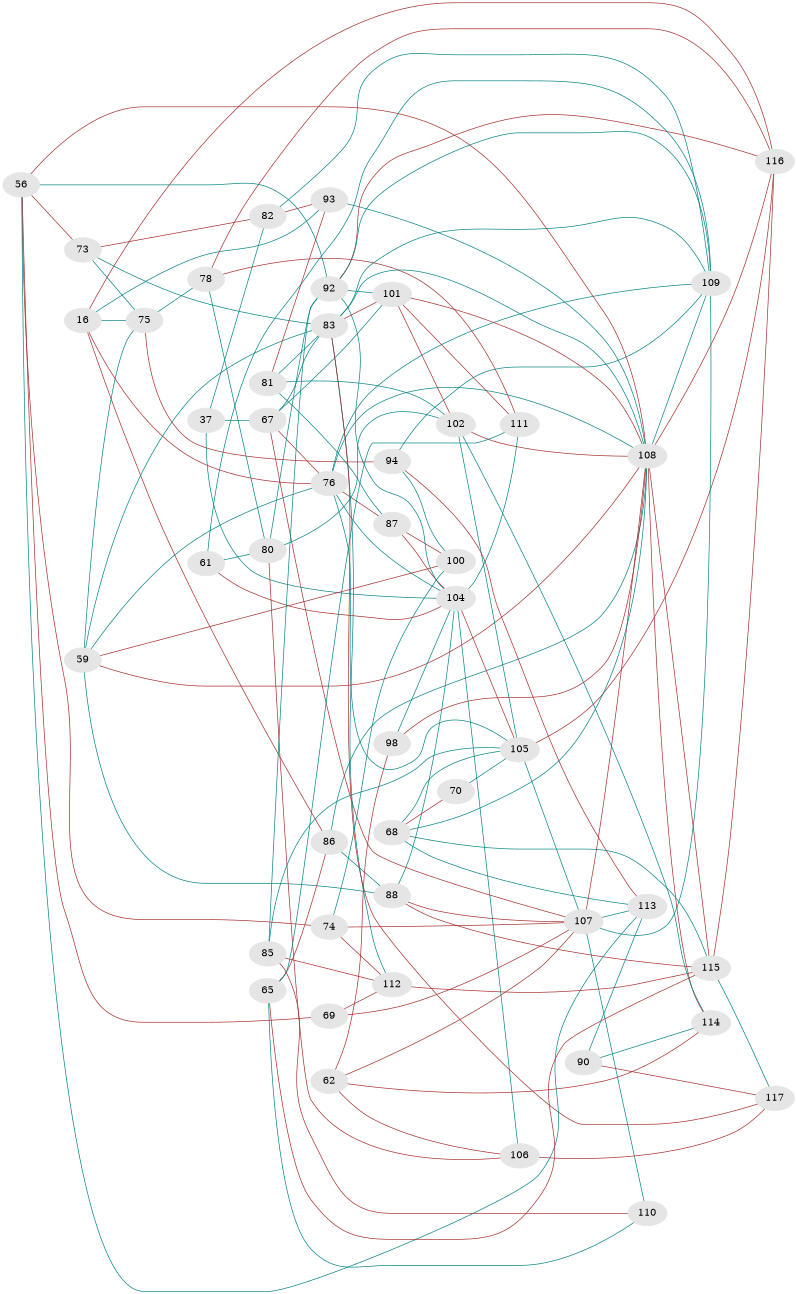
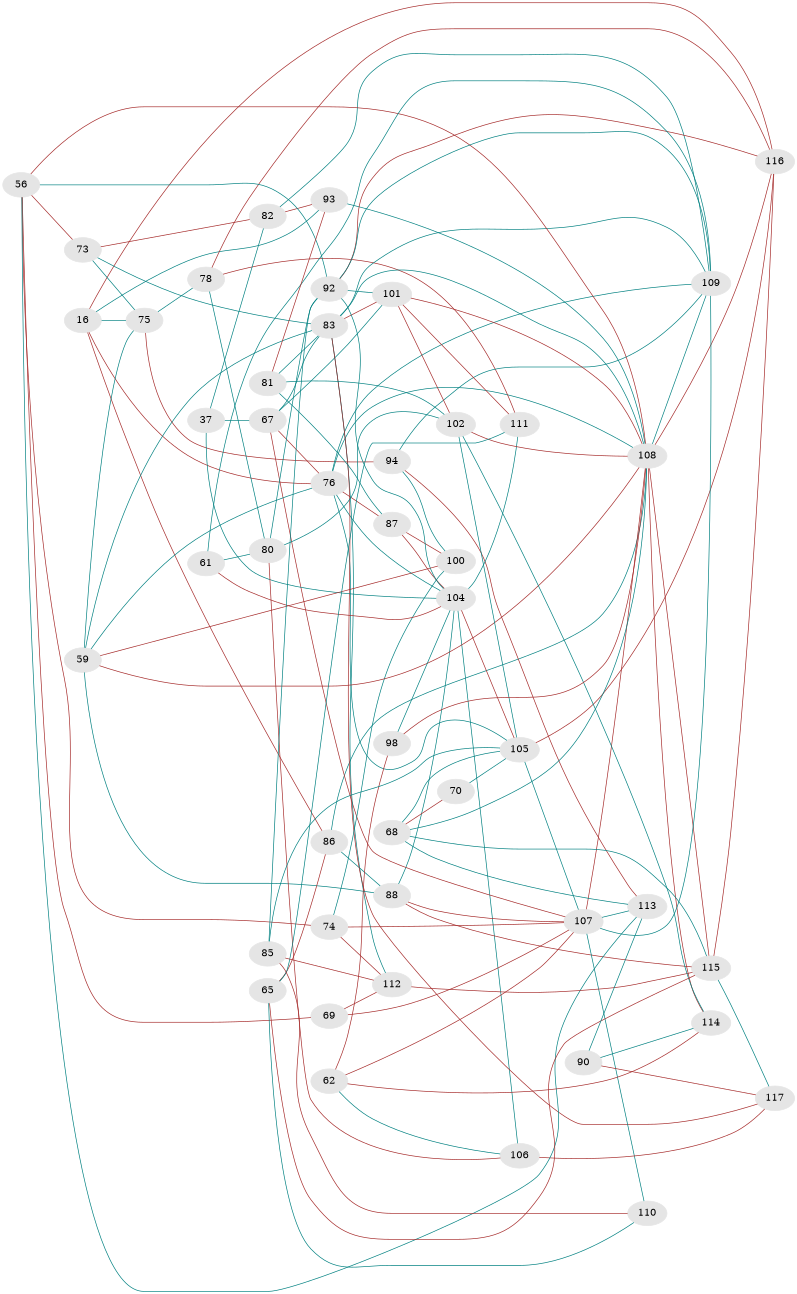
(414, 1136) -> (414, 1136)
